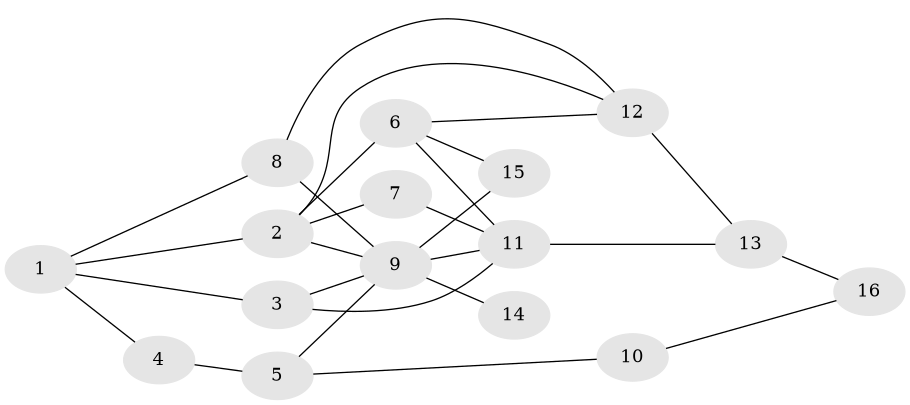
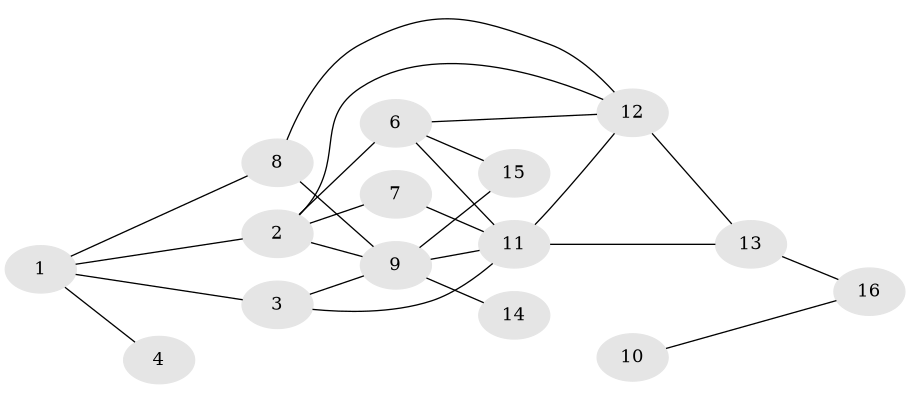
none -> (575, 180)
(278, 376) -> none
